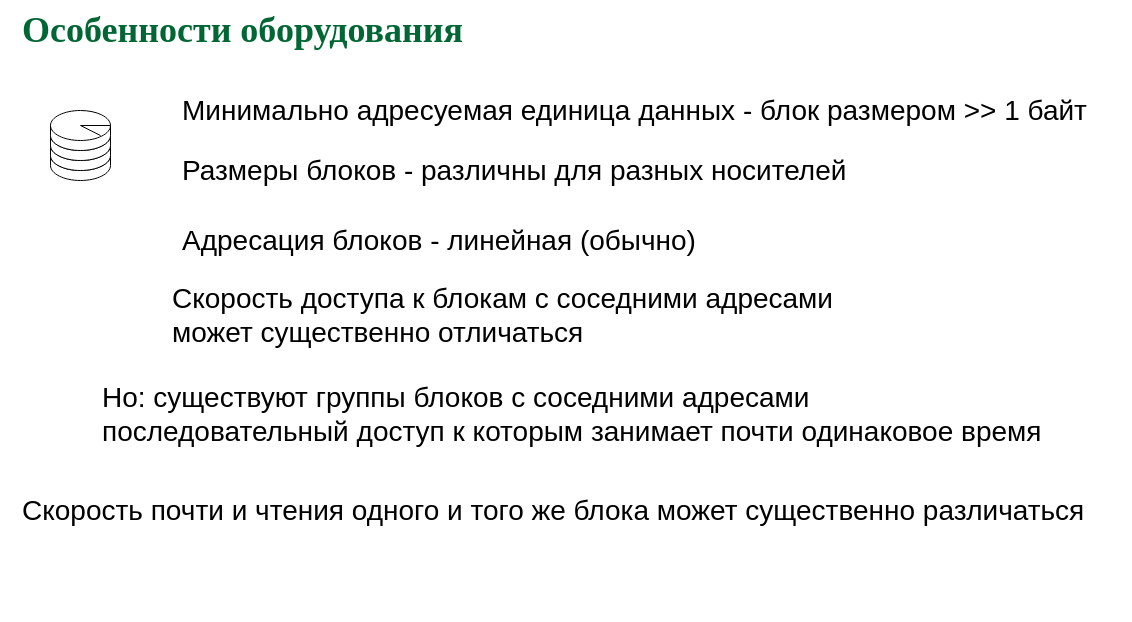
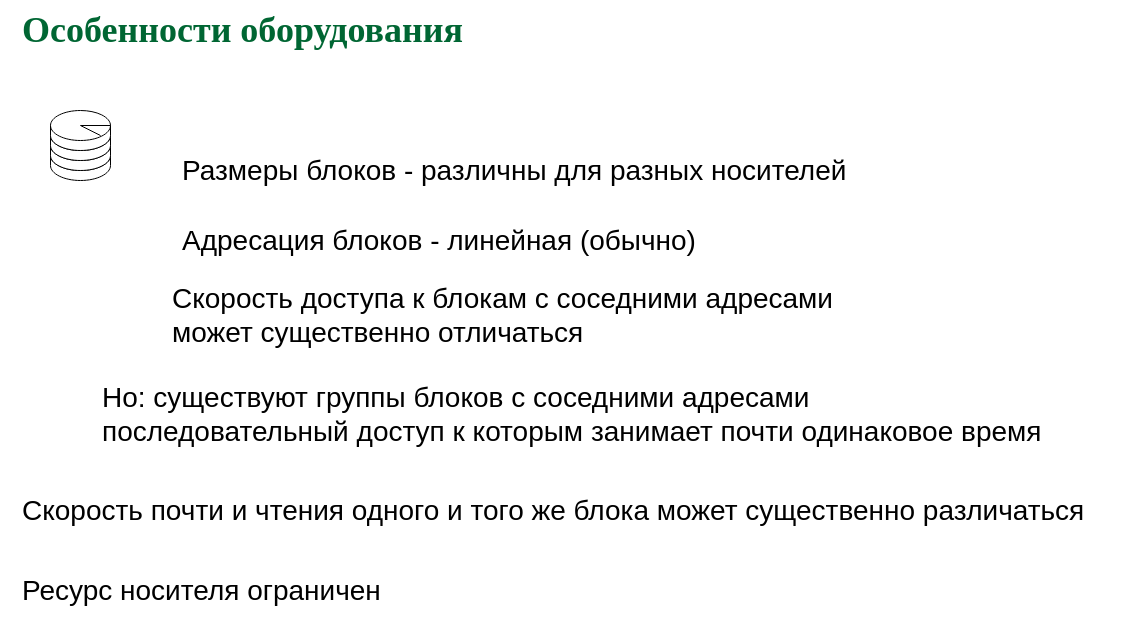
(641, 111) -> none
none -> (206, 591)
